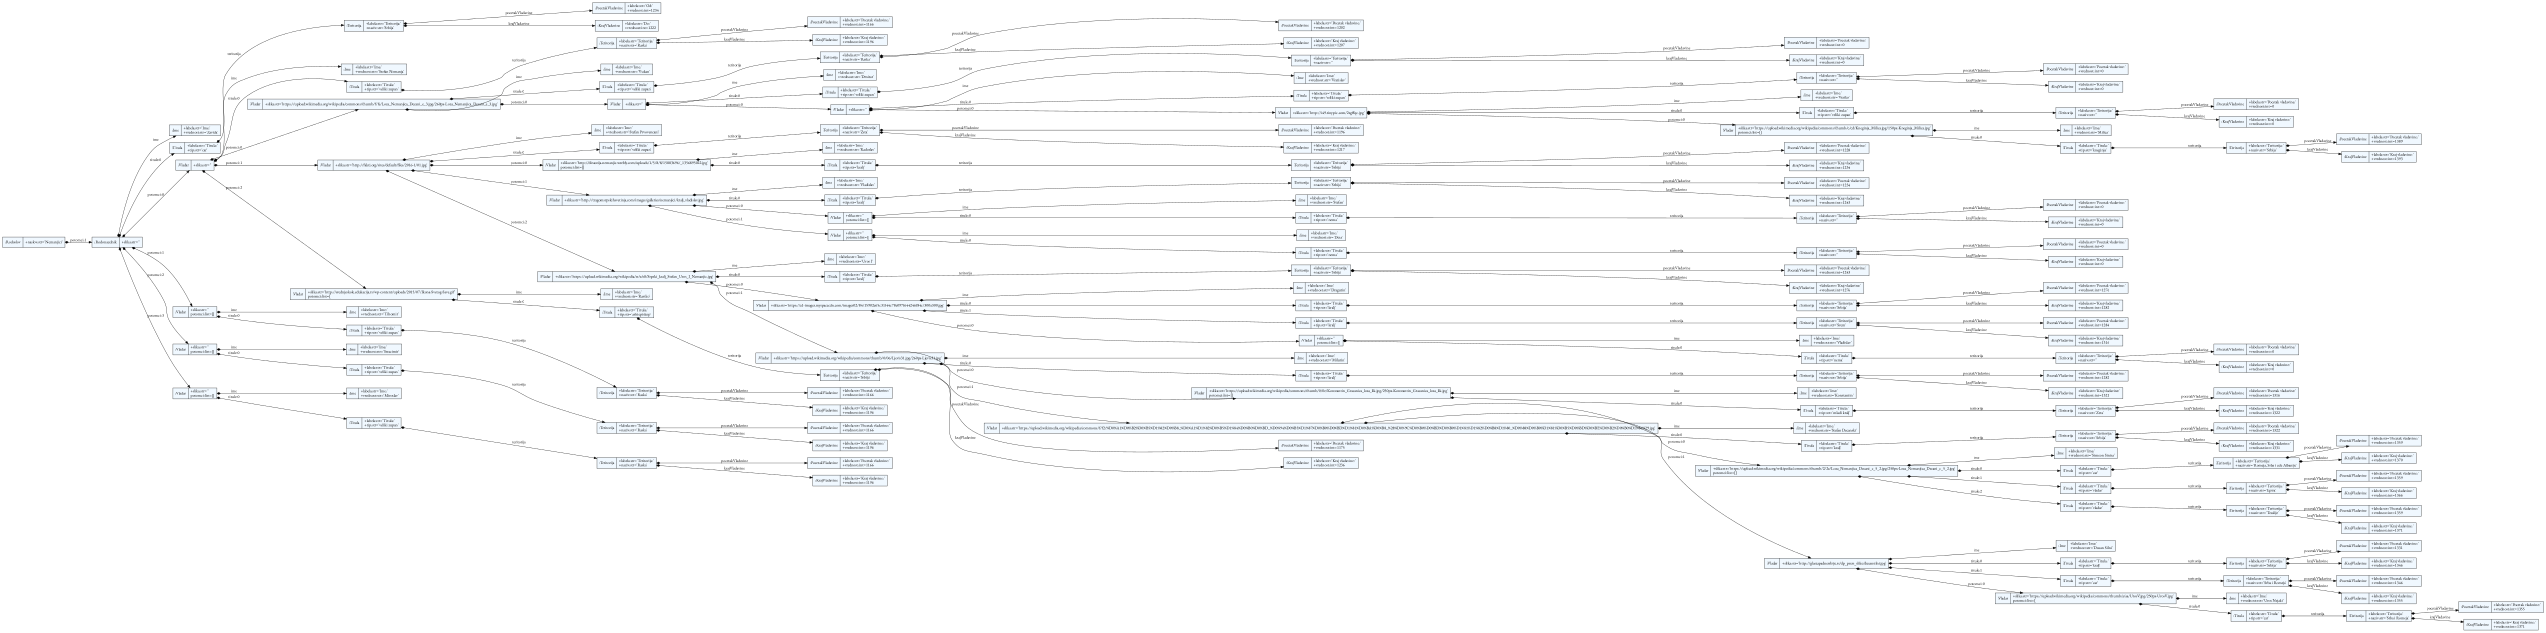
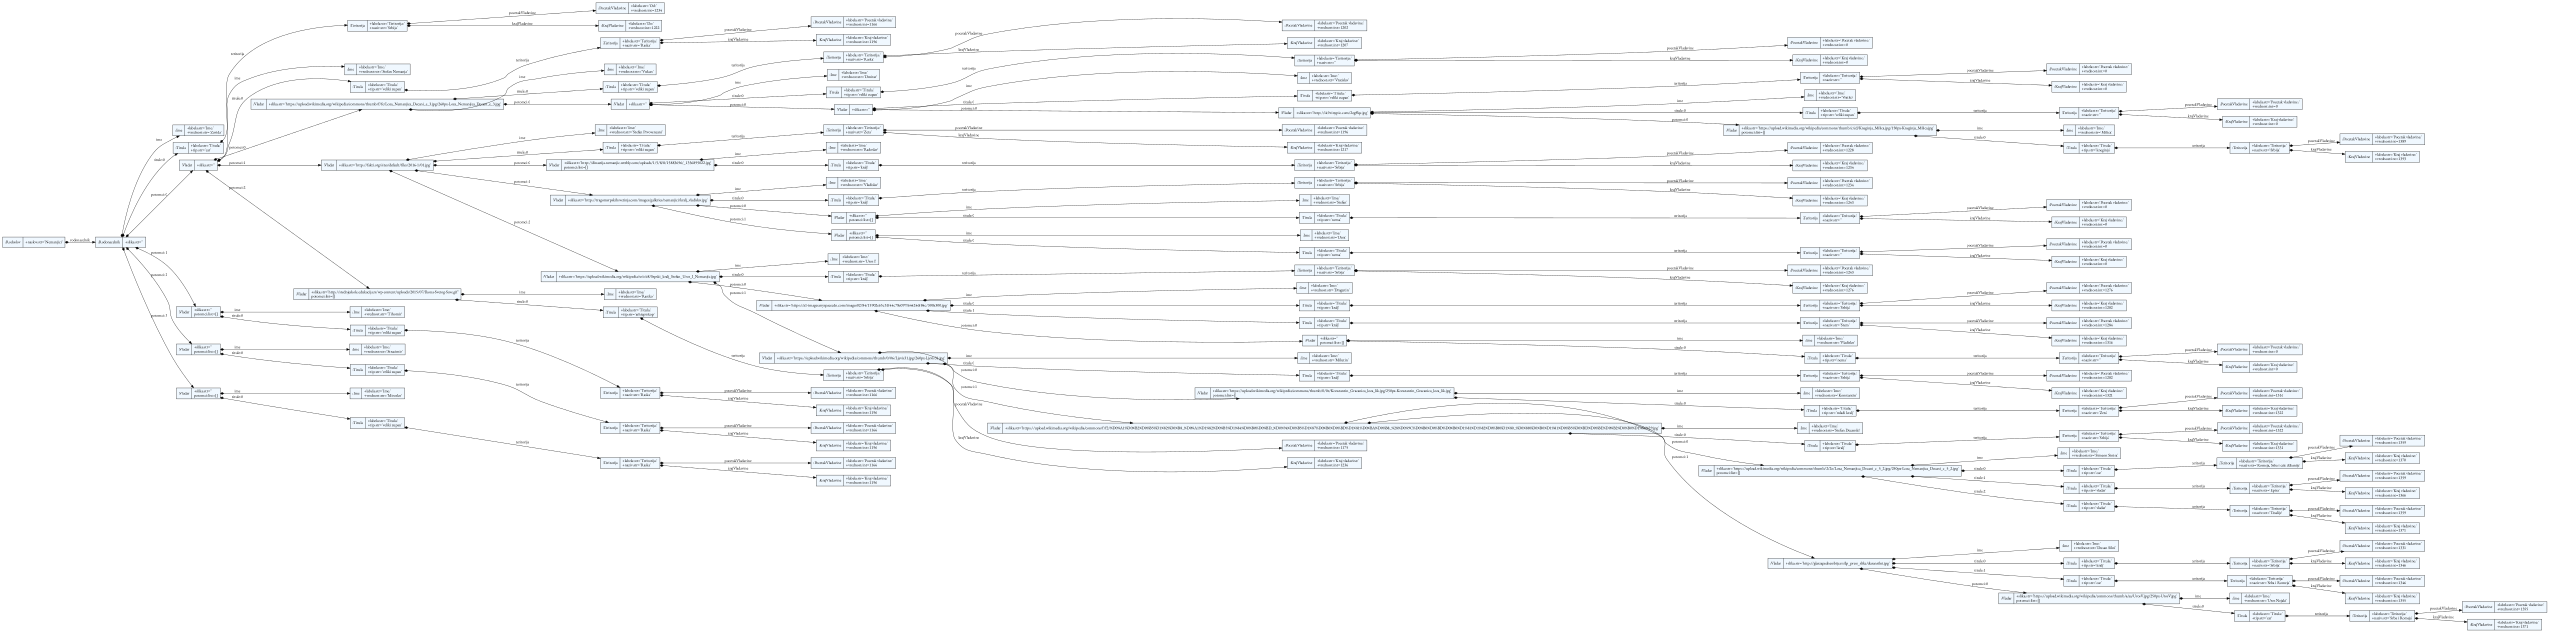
(78, 240) -> (80, 240)
